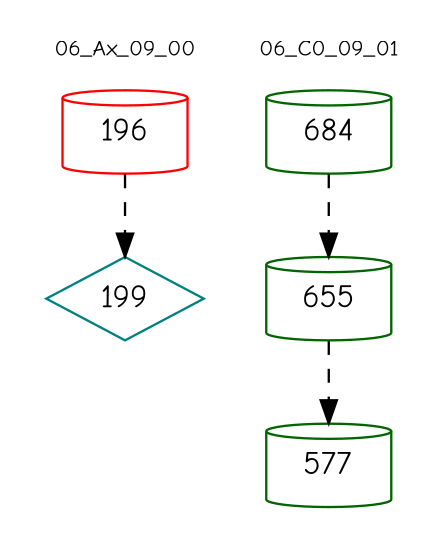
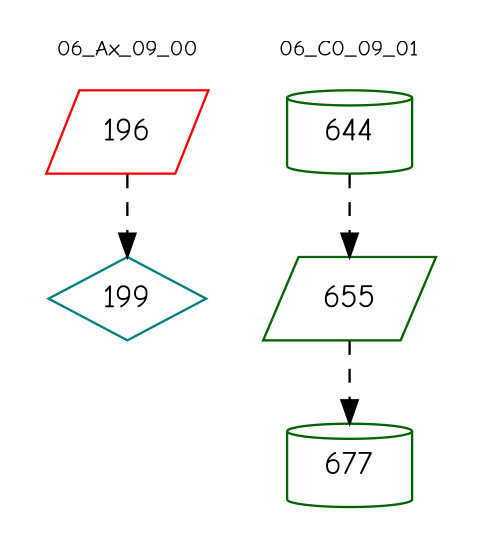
(125, 132) -> (127, 132)
(329, 132) -> (350, 132)
(329, 299) -> (350, 299)
(329, 465) -> (350, 465)
